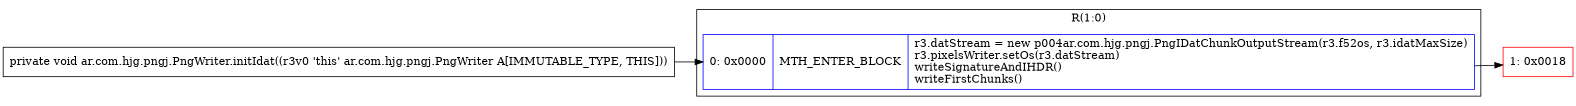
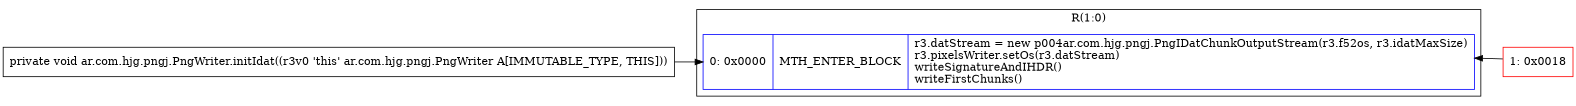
(1486, 66) -> (1493, 59)
